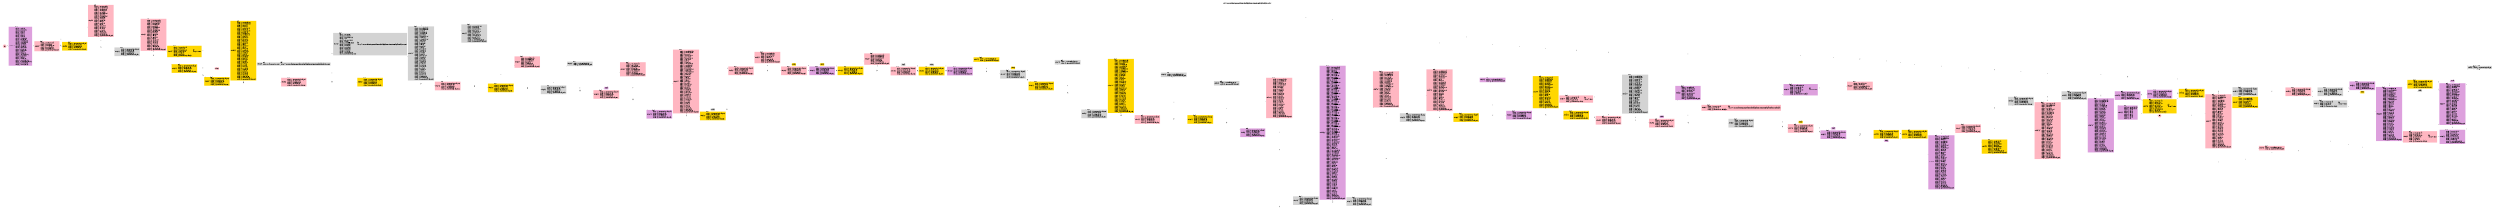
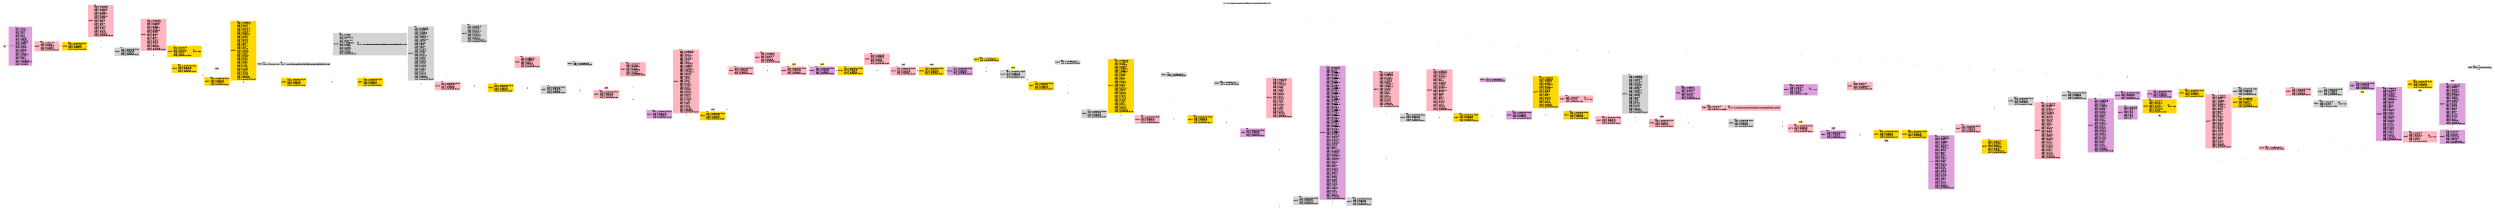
(294, 82) -> (294, 82)
